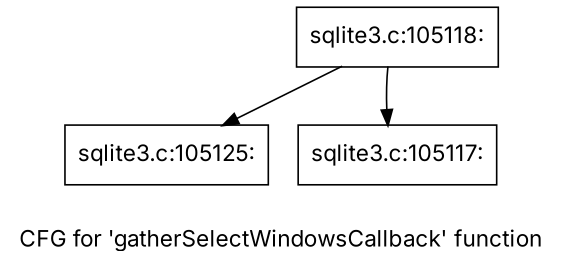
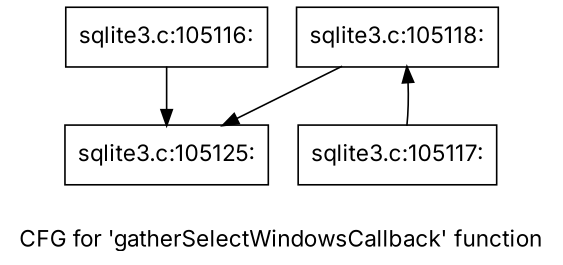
none -> (167, 37)
(387, 88) -> (408, 104)
